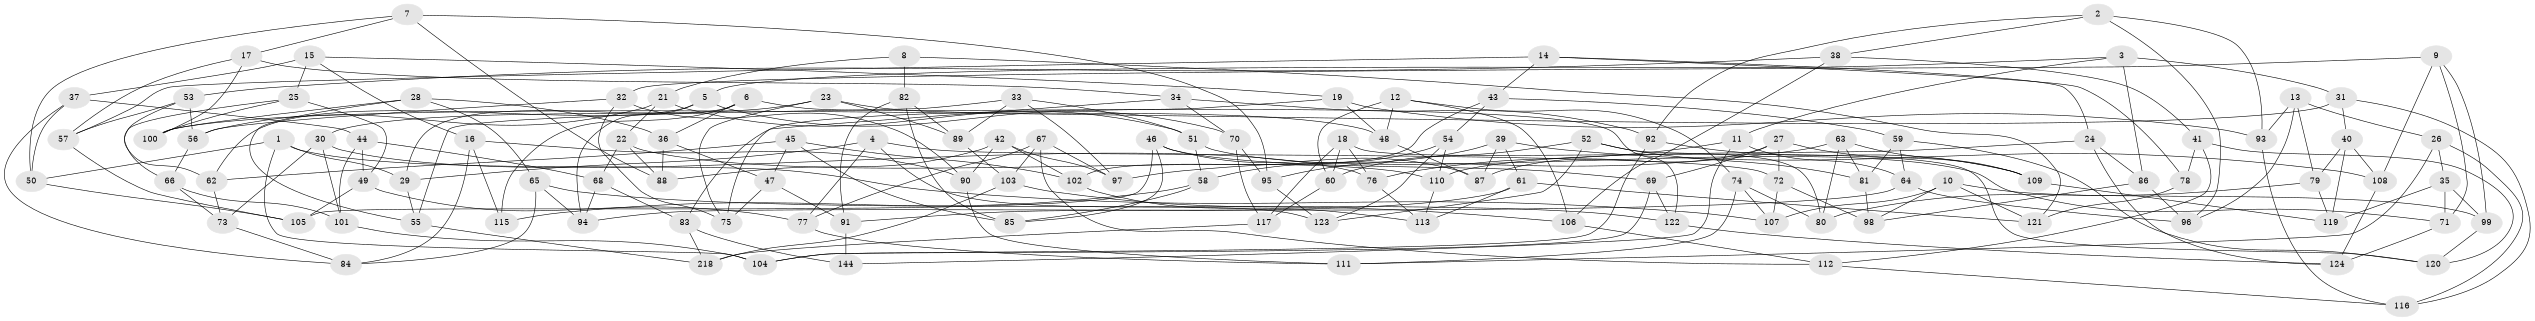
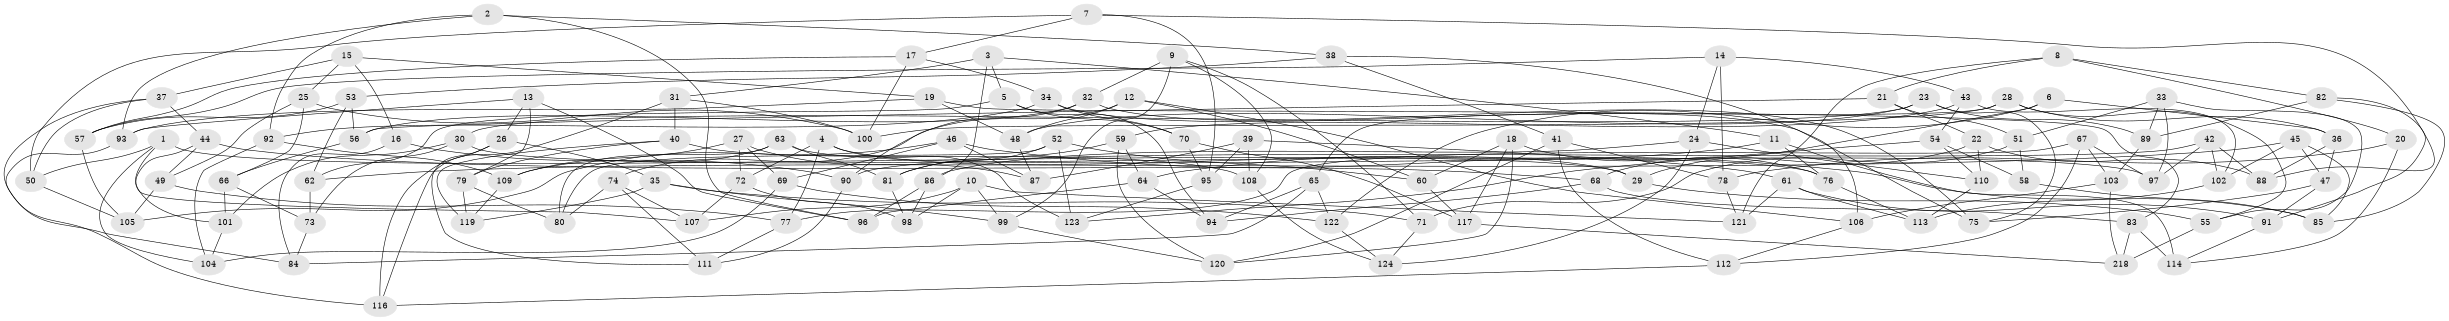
none -> (2401, 140)
(502, 223) -> none
(846, 265) -> (2174, 265)
